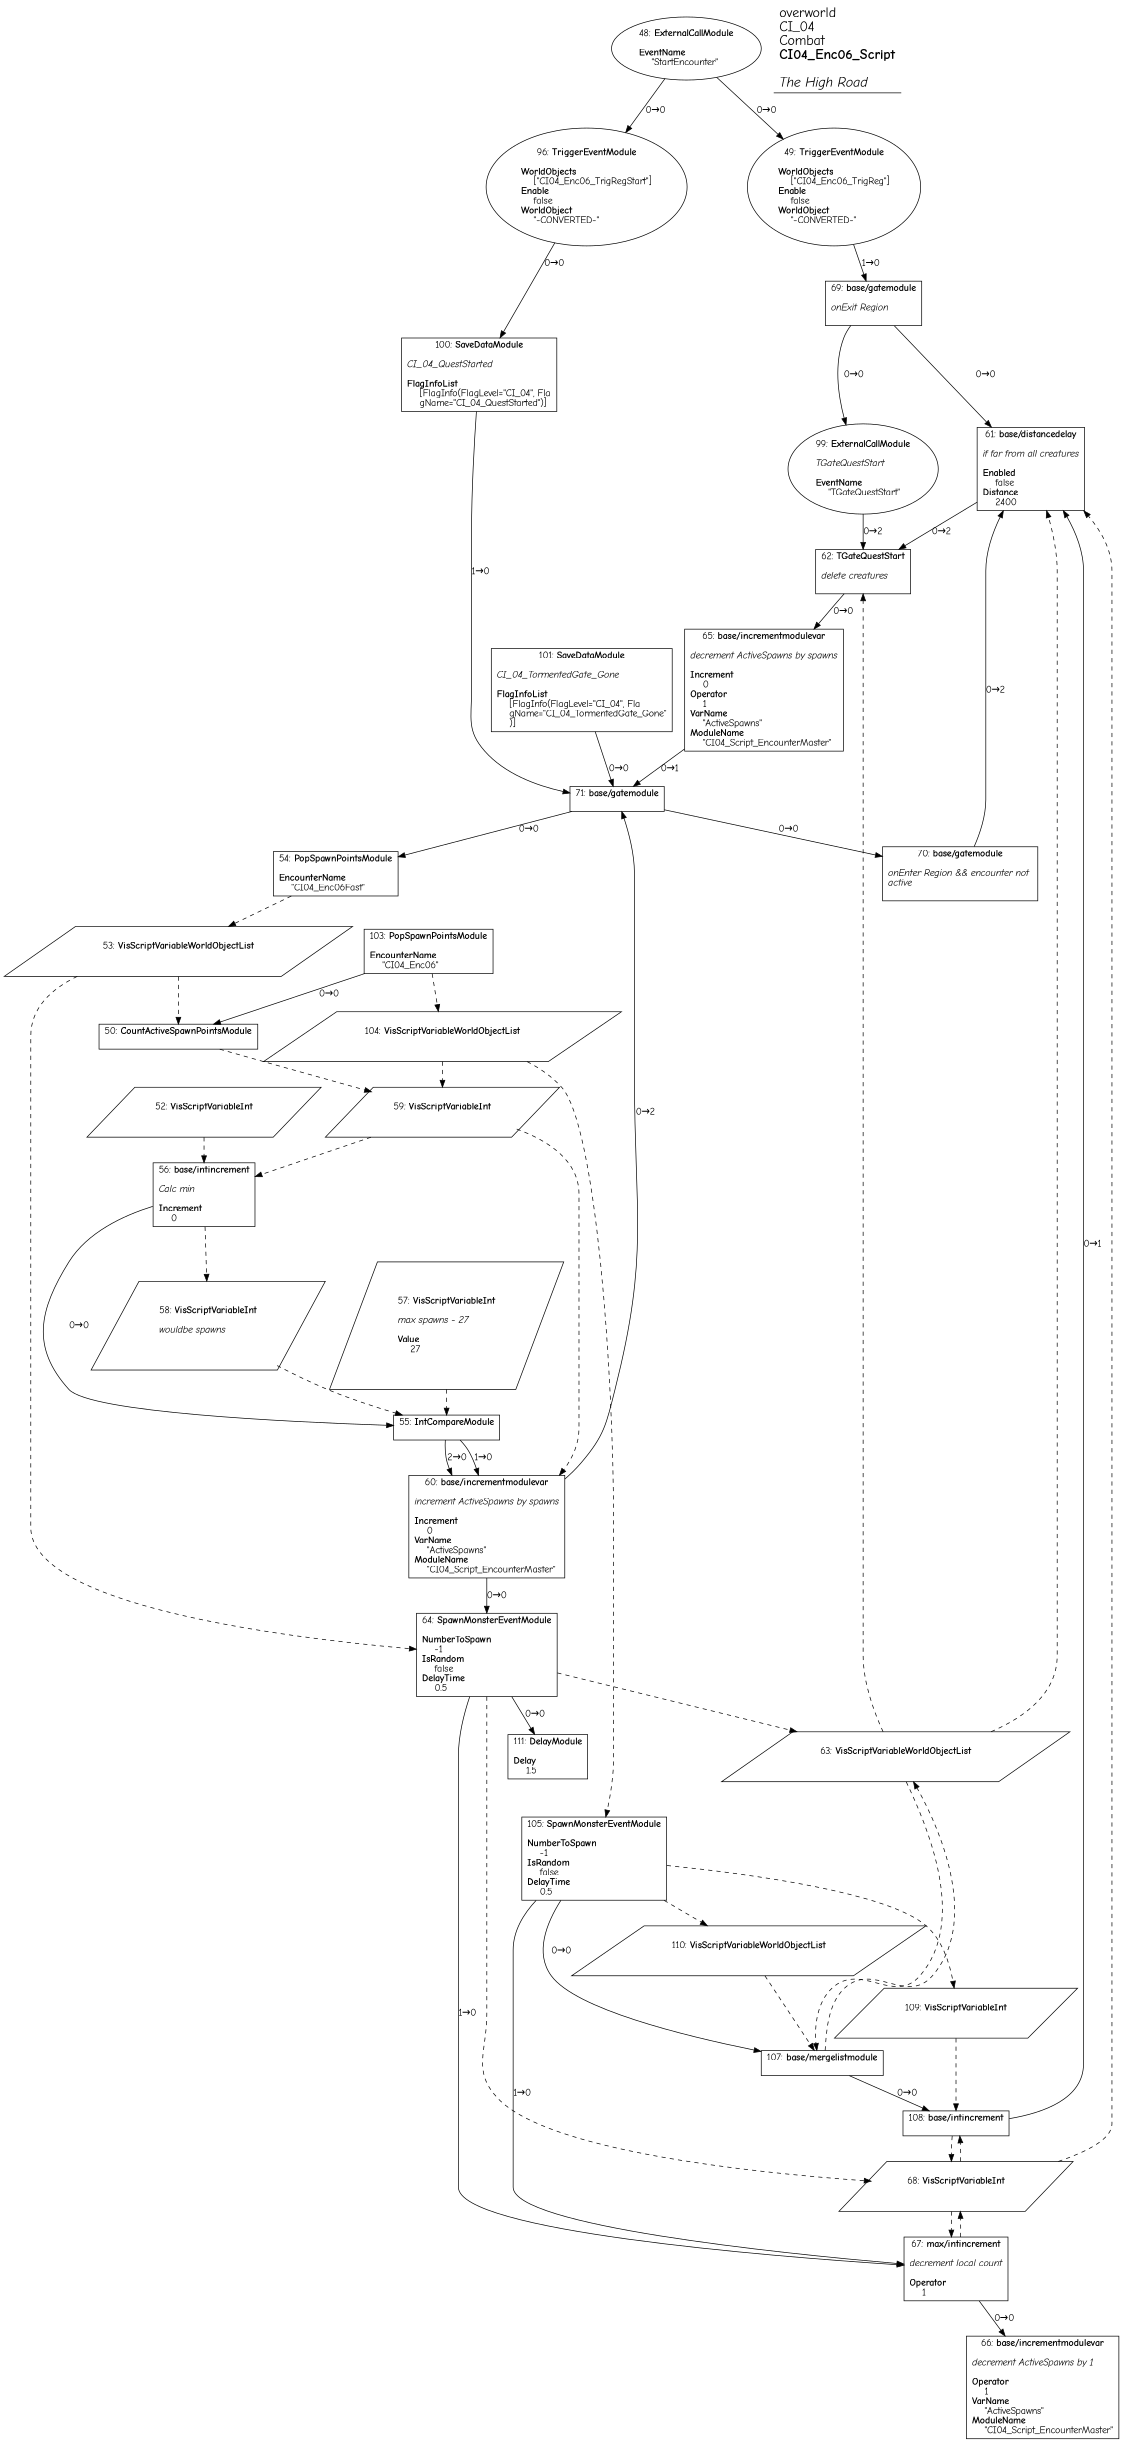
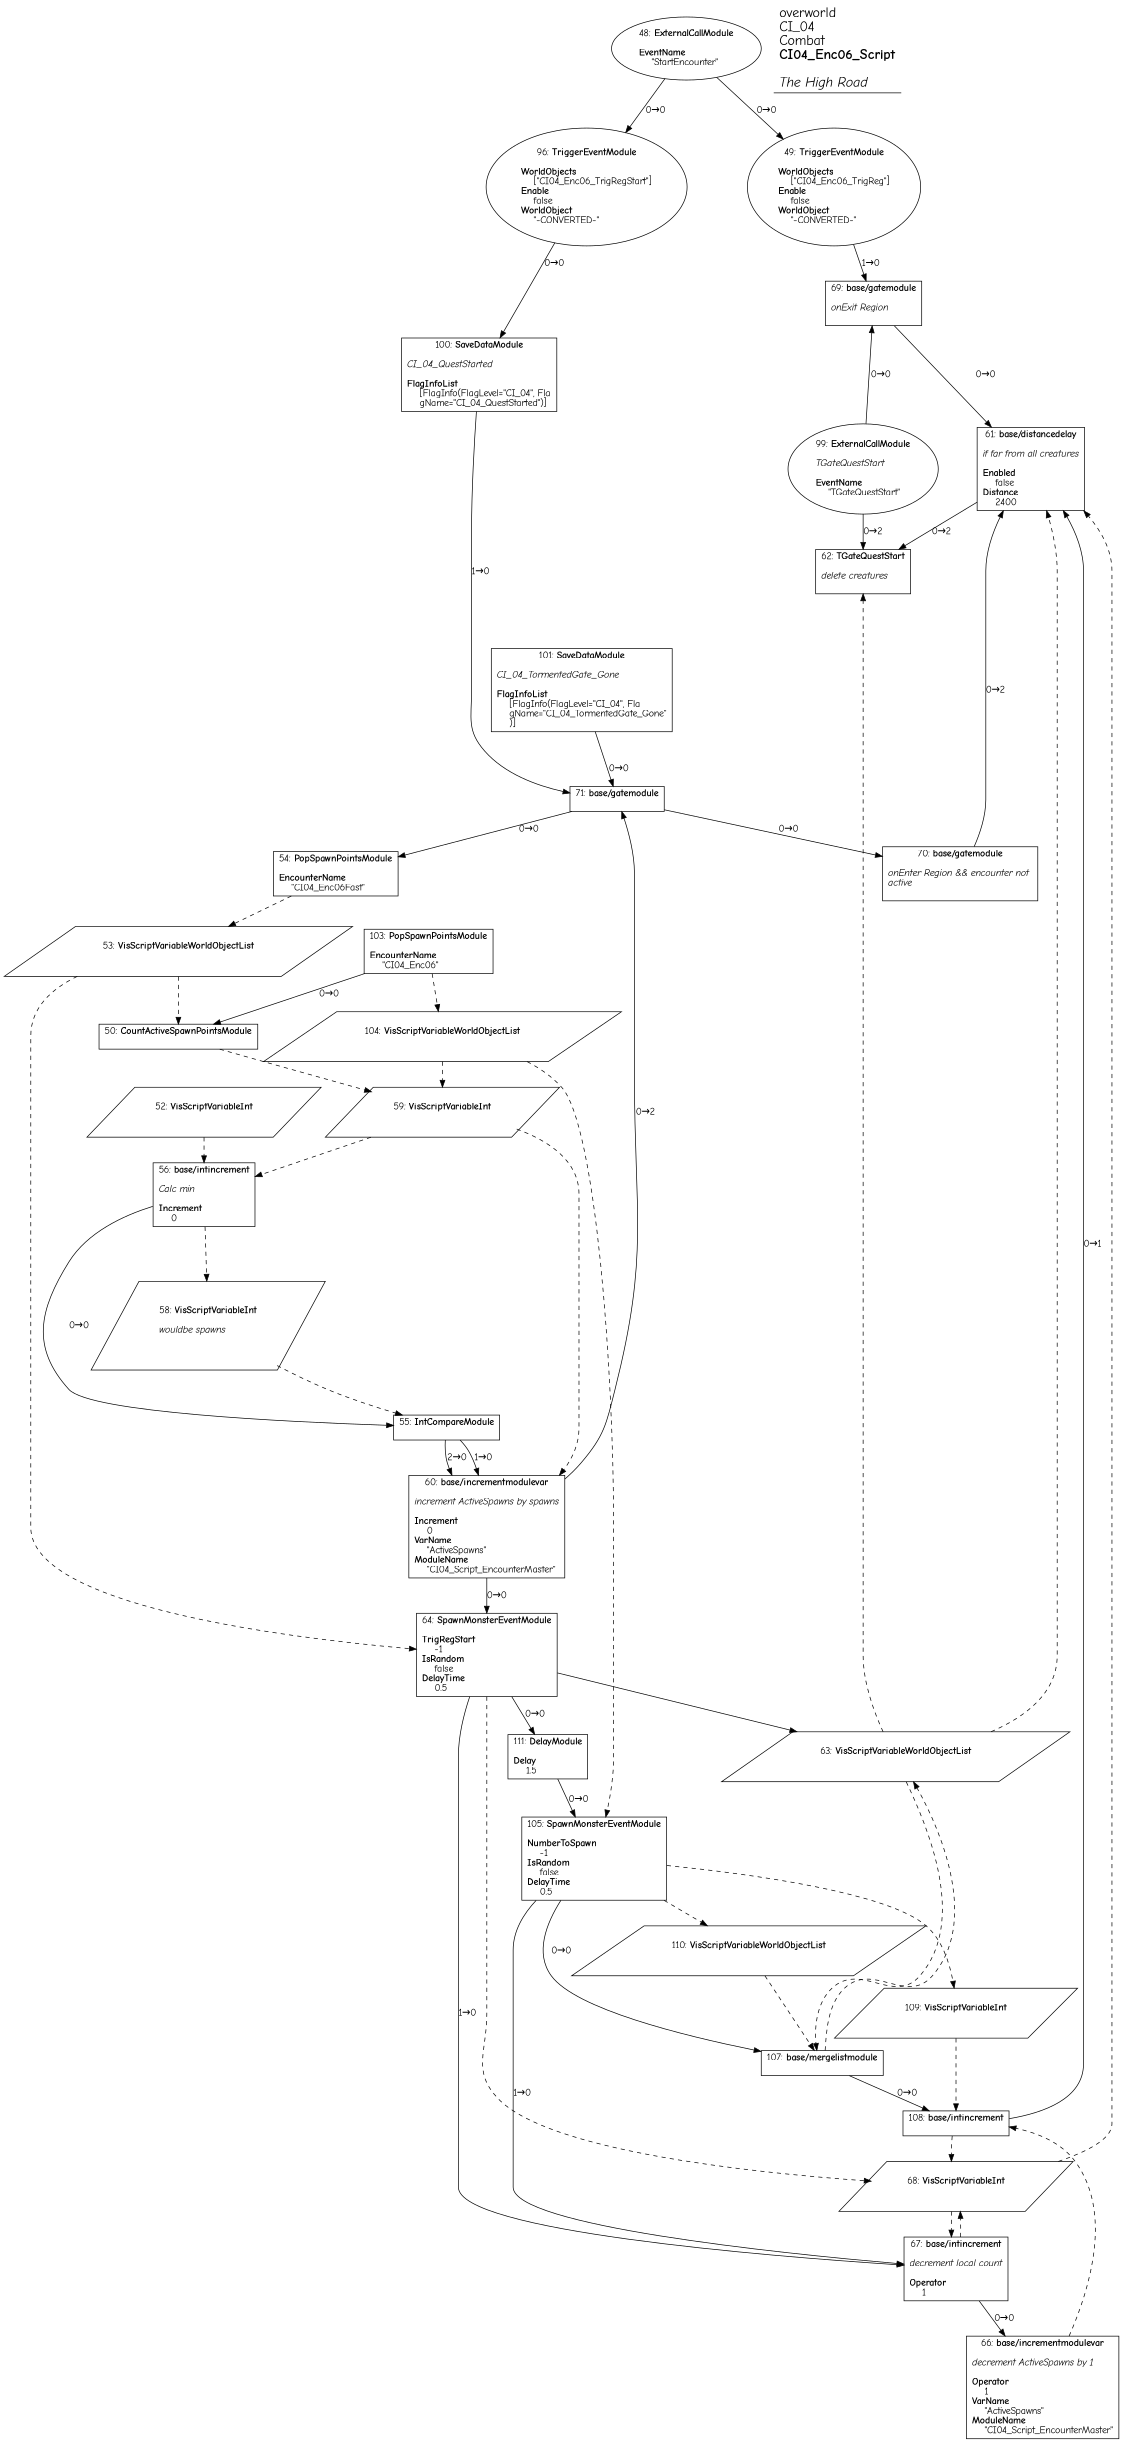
(838, 371) -> (869, 378)
(764, 690) -> none
(447, 1326) -> none
(457, 1640) -> (449, 1640)
(674, 1701) -> (674, 1701)
none -> (565, 1795)
(961, 2152) -> (1094, 2214)
(964, 2244) -> (964, 2244)
